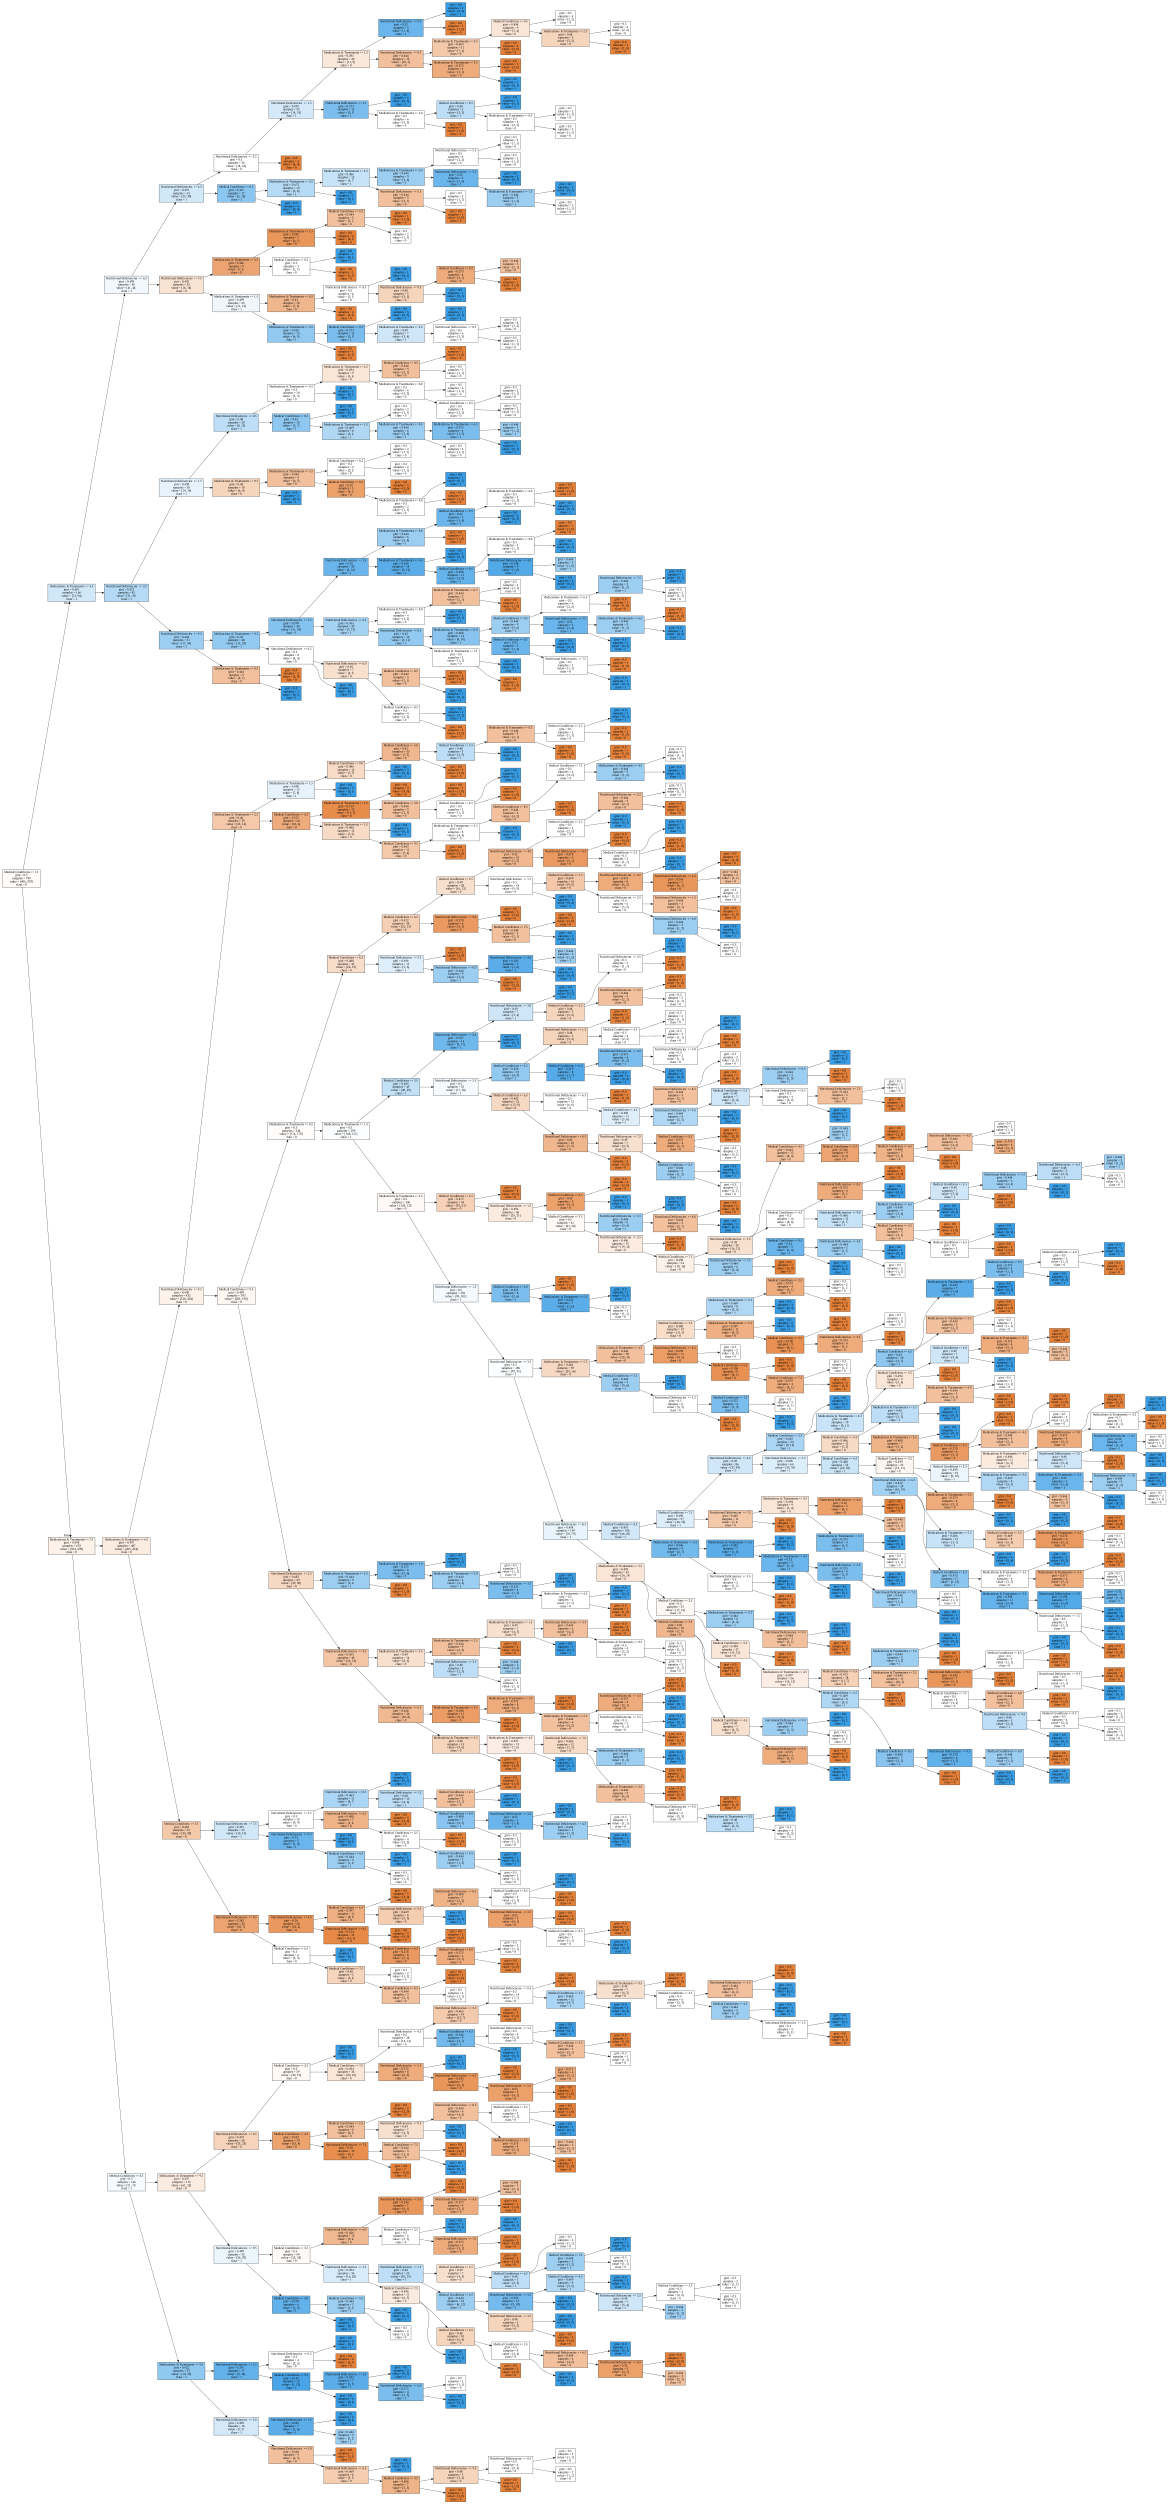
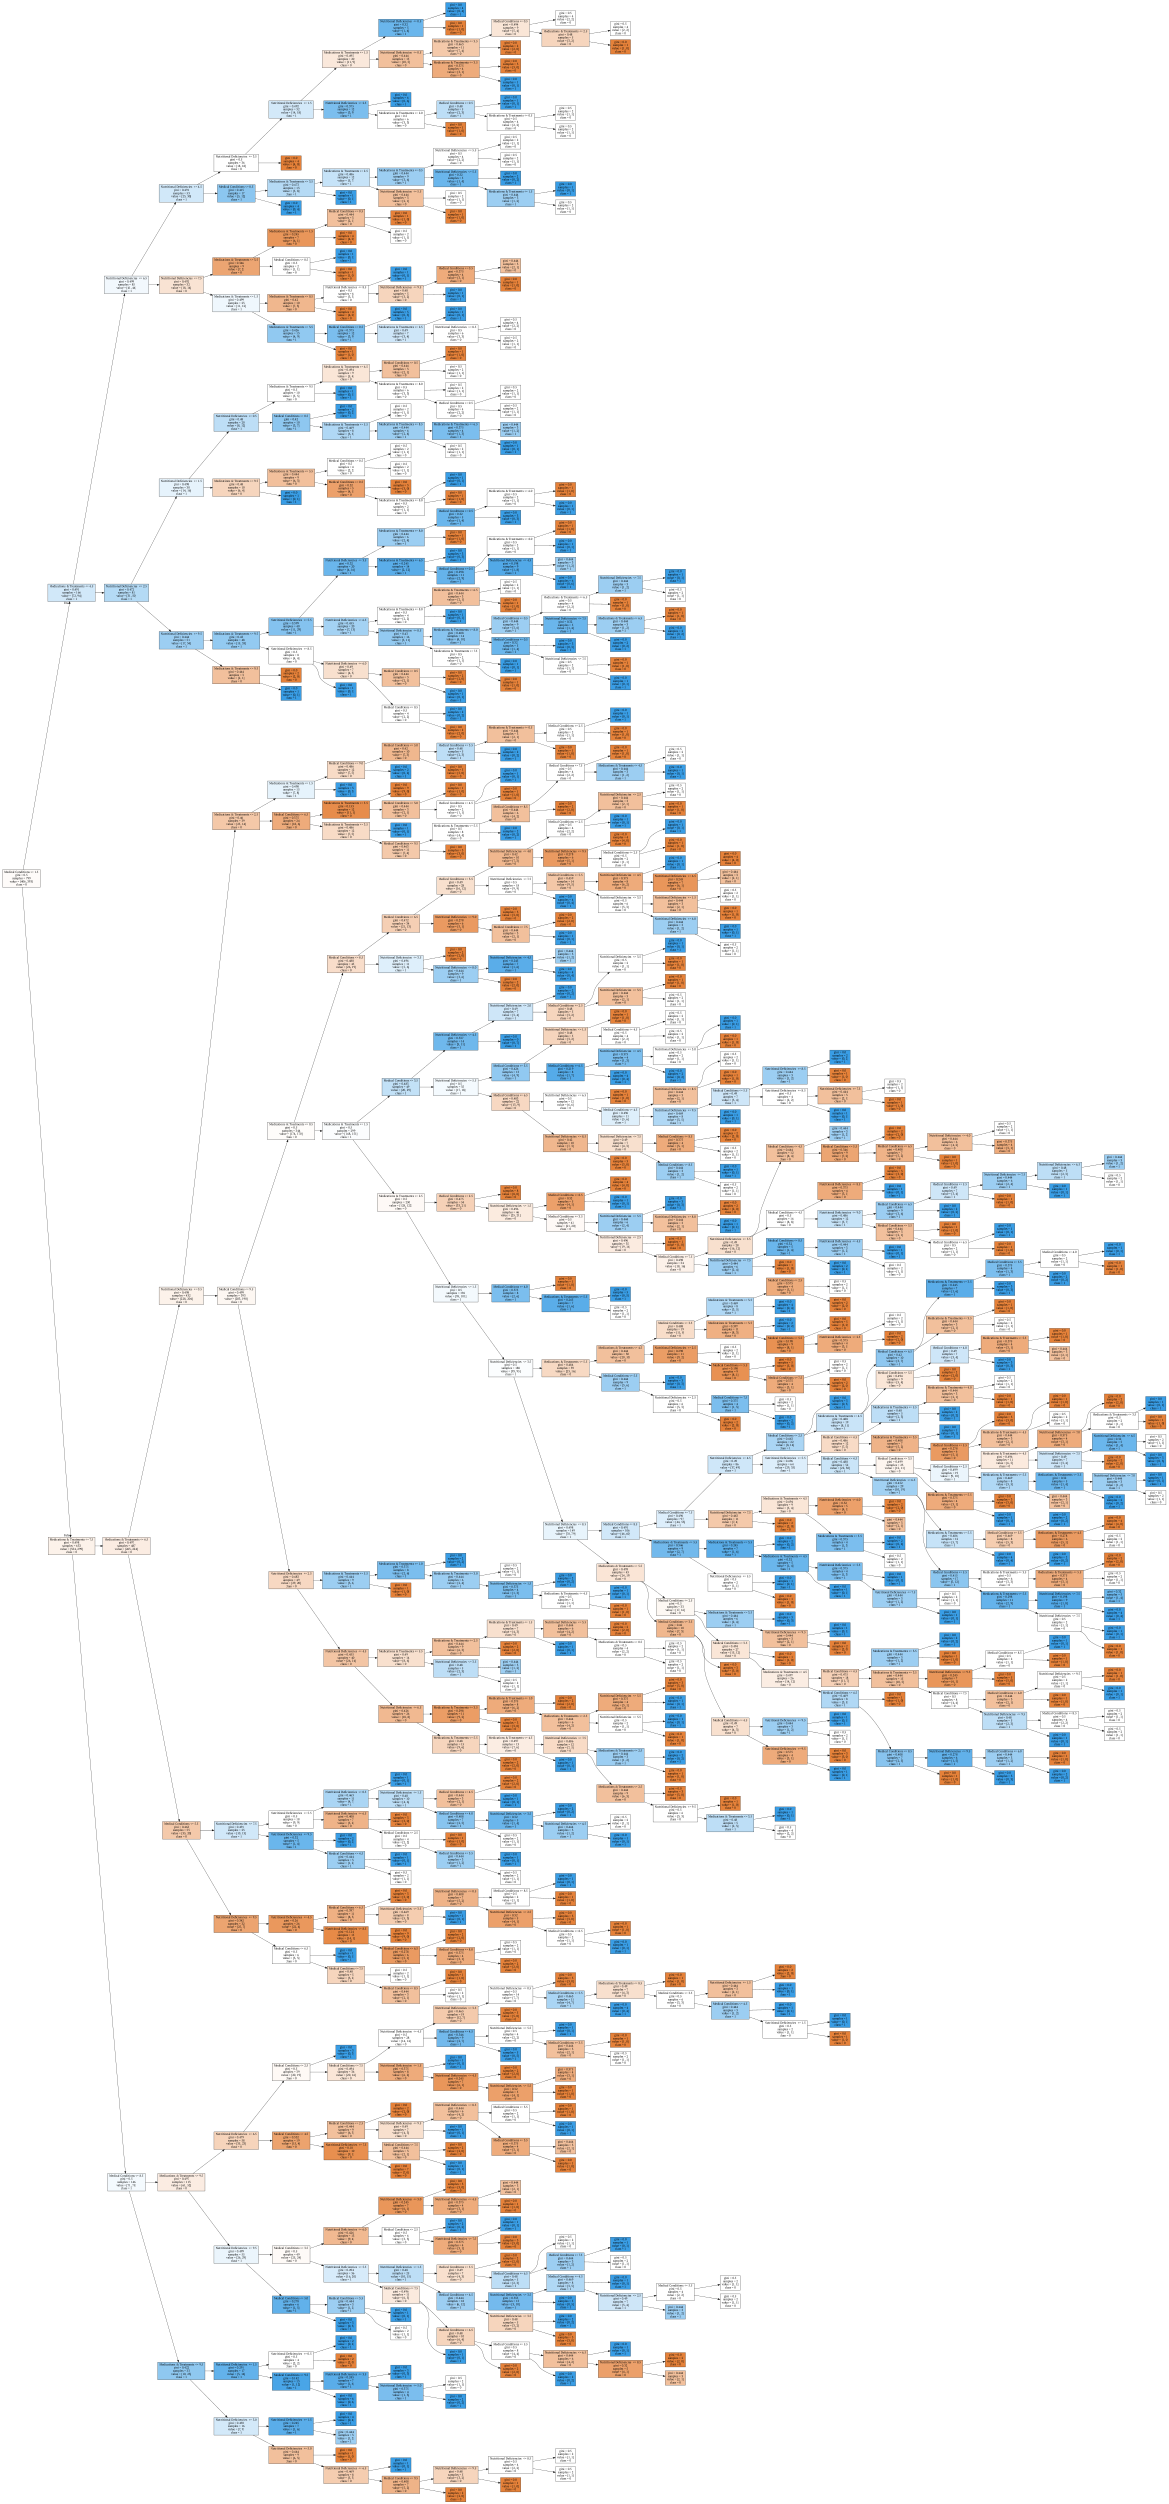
(401, 2171) -> (401, 2171)
